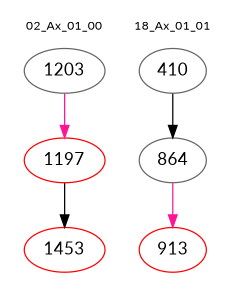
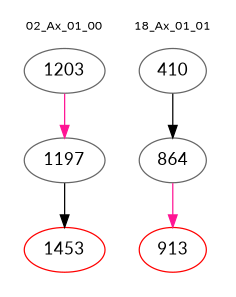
(65, 160) -> (65, 160)
